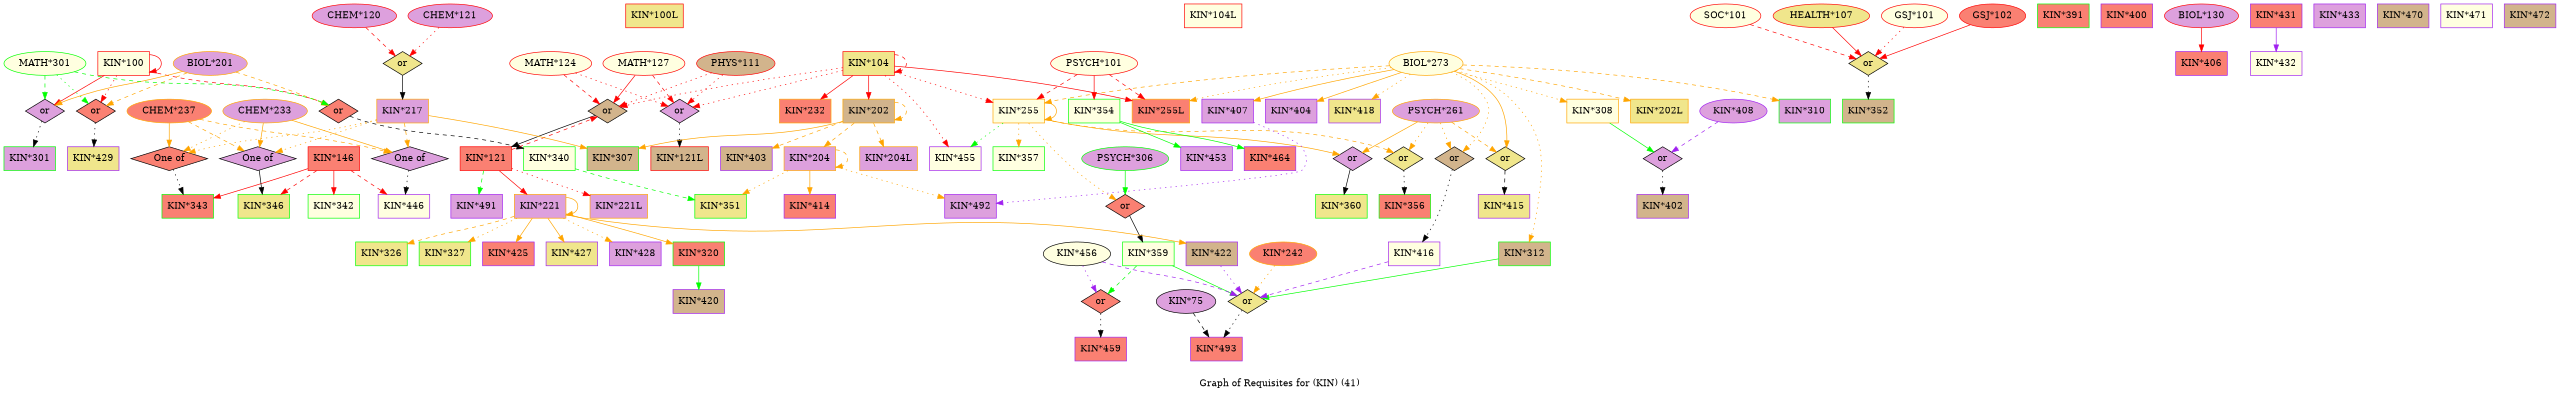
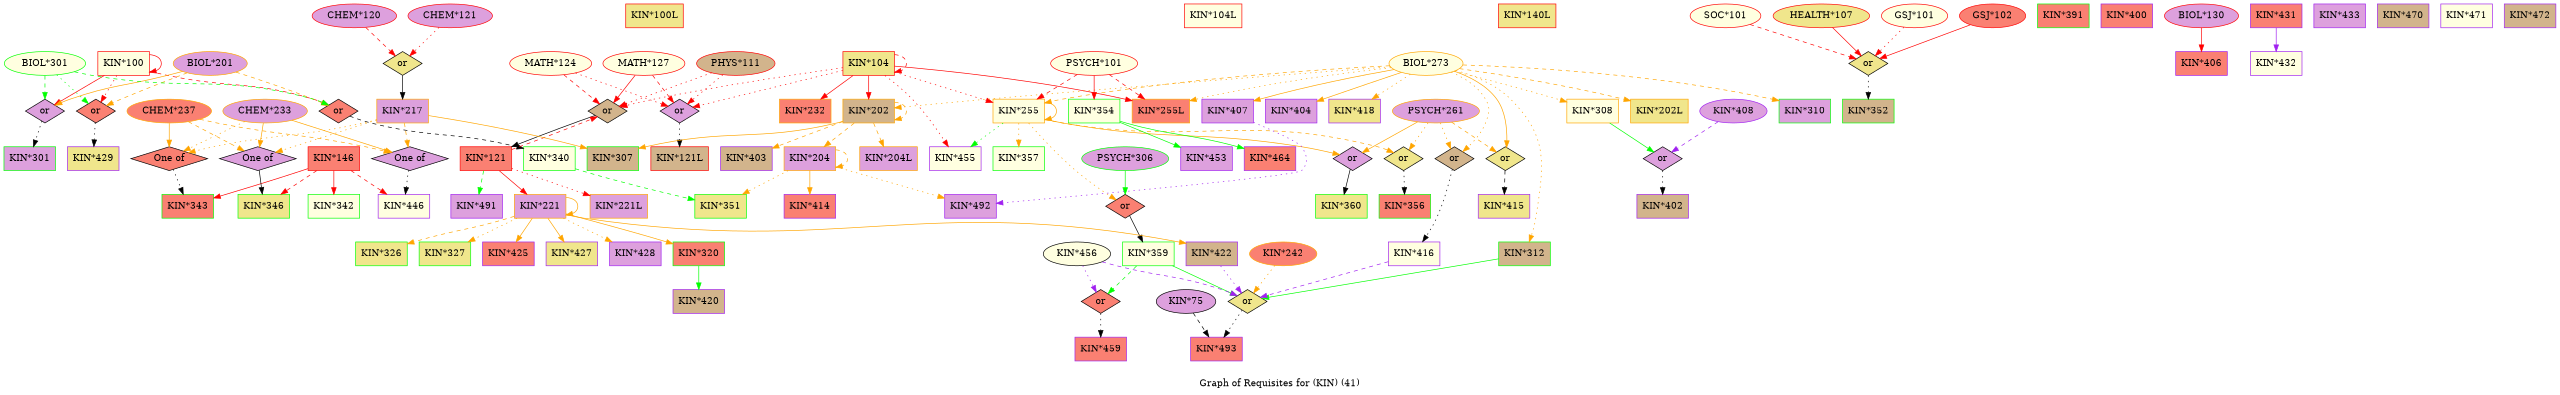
none -> (1527, 16)
(45, 63) -> (45, 63)
none -> (1060, 93)
